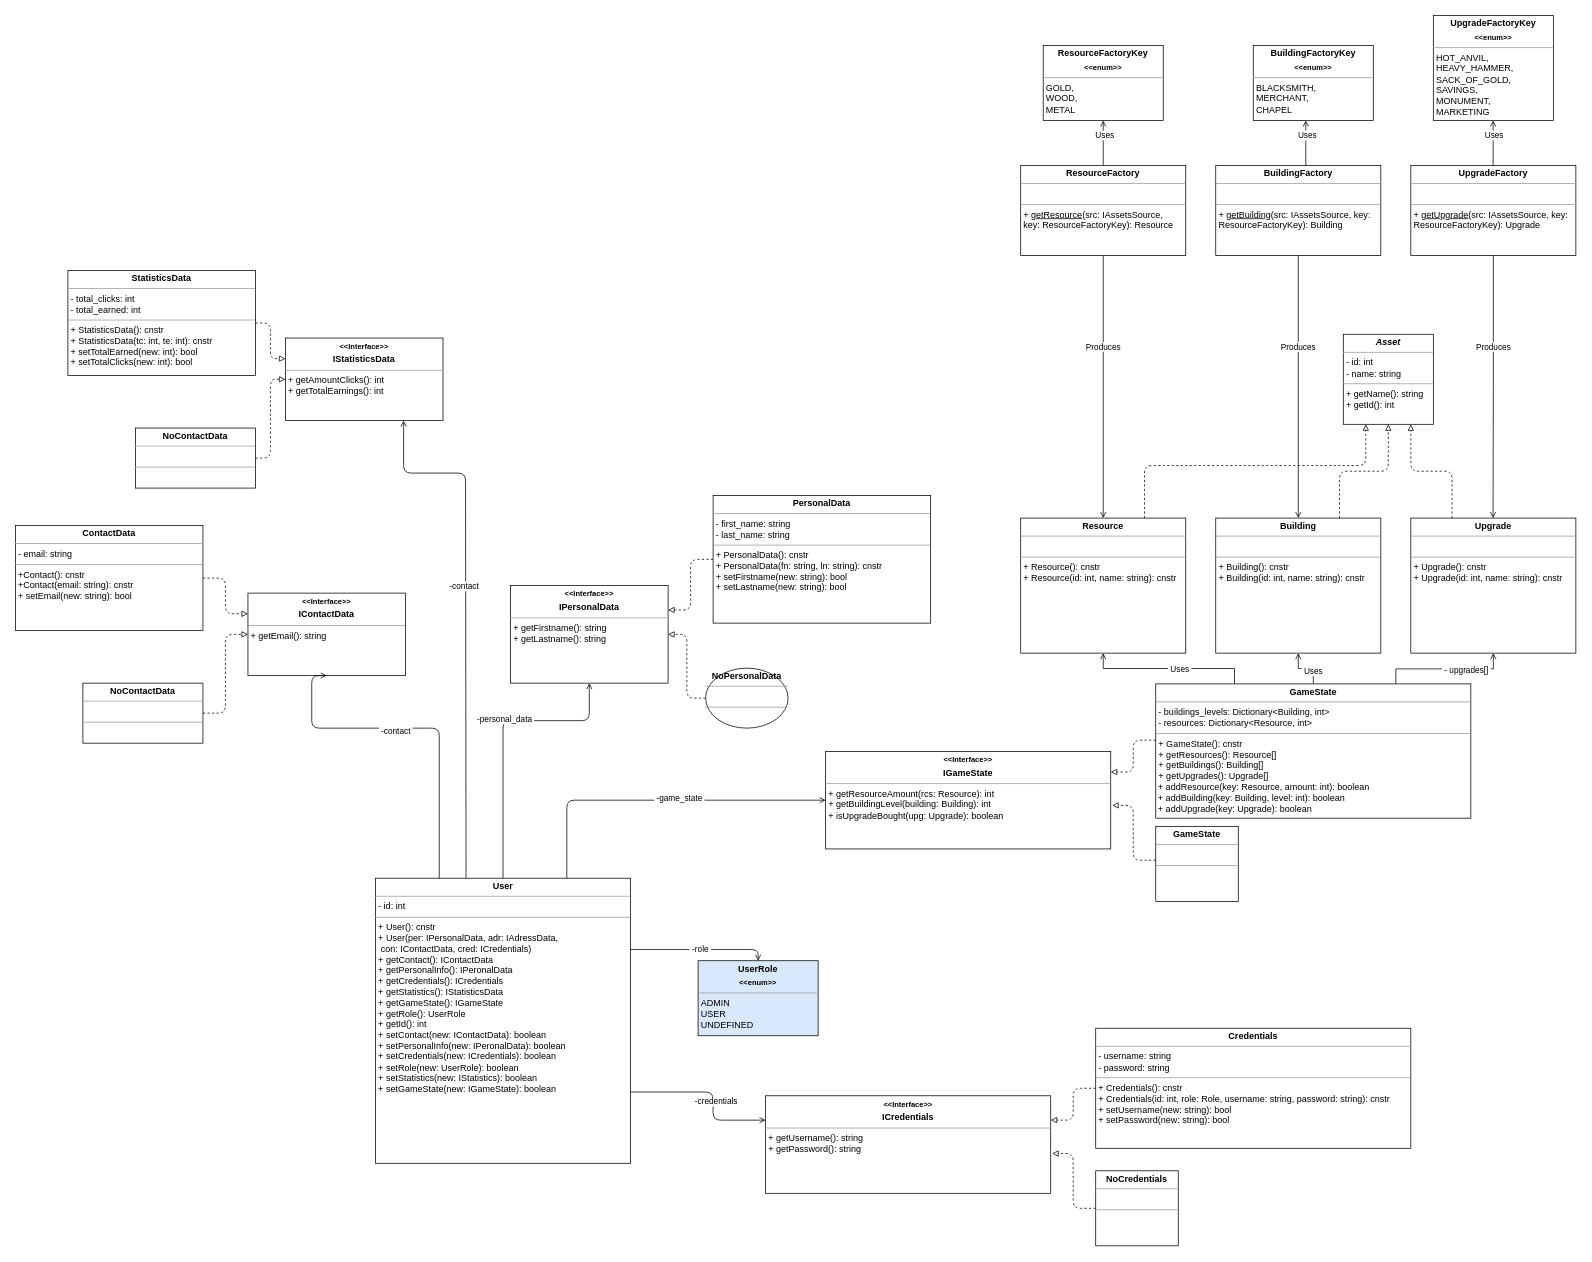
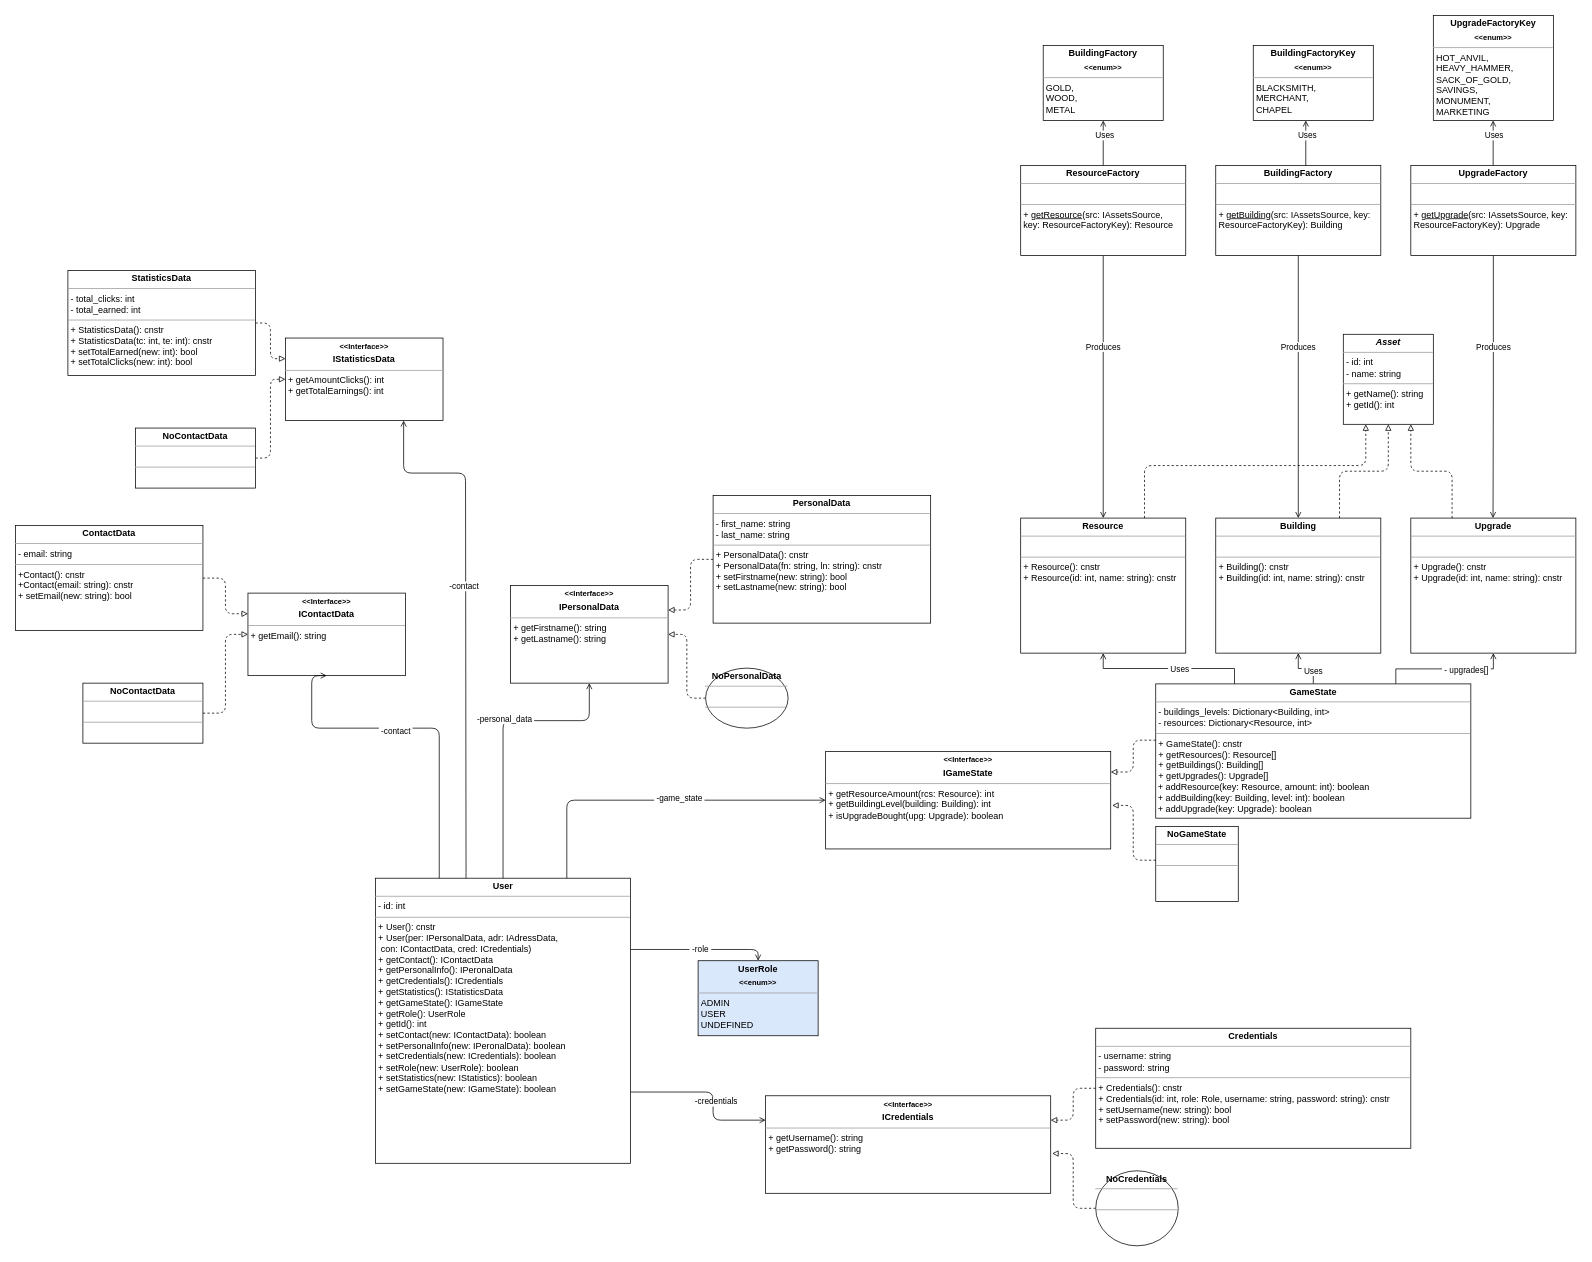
(1088, 72) -> (1077, 72)
(1178, 832) -> (1183, 832)
(1137, 1208) -> (1137, 1208)
